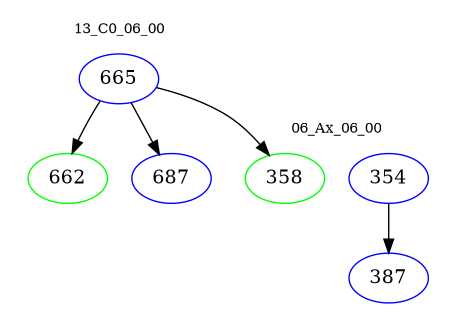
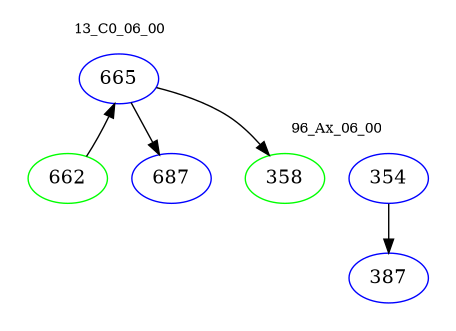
(88, 121) -> (98, 137)
(337, 129) -> (337, 129)
